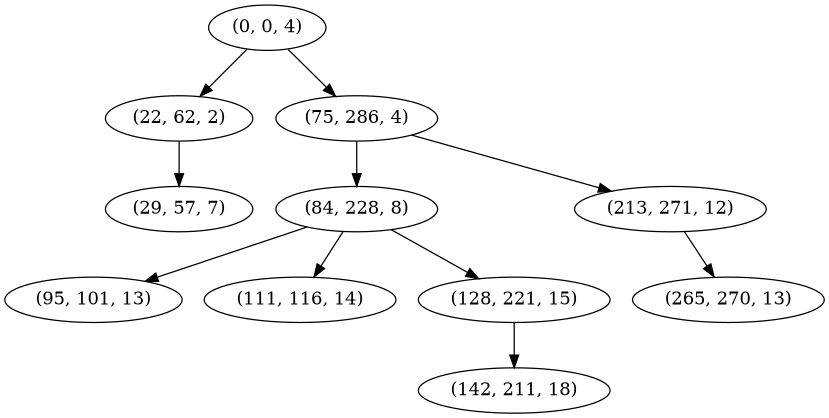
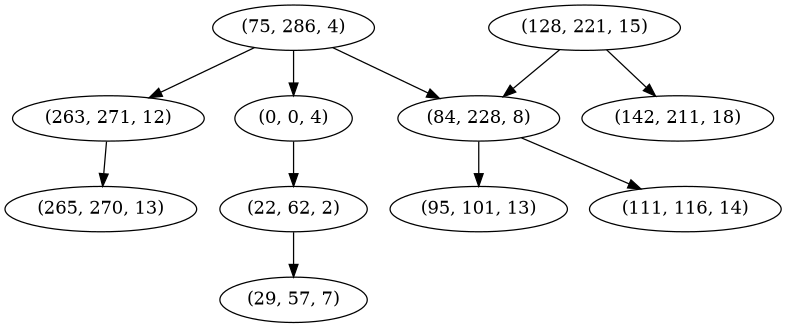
(307, 68) -> (294, 67)
(670, 209) -> (108, 118)
(429, 251) -> (536, 69)
